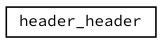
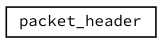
(81, 22) -> (81, 22)
